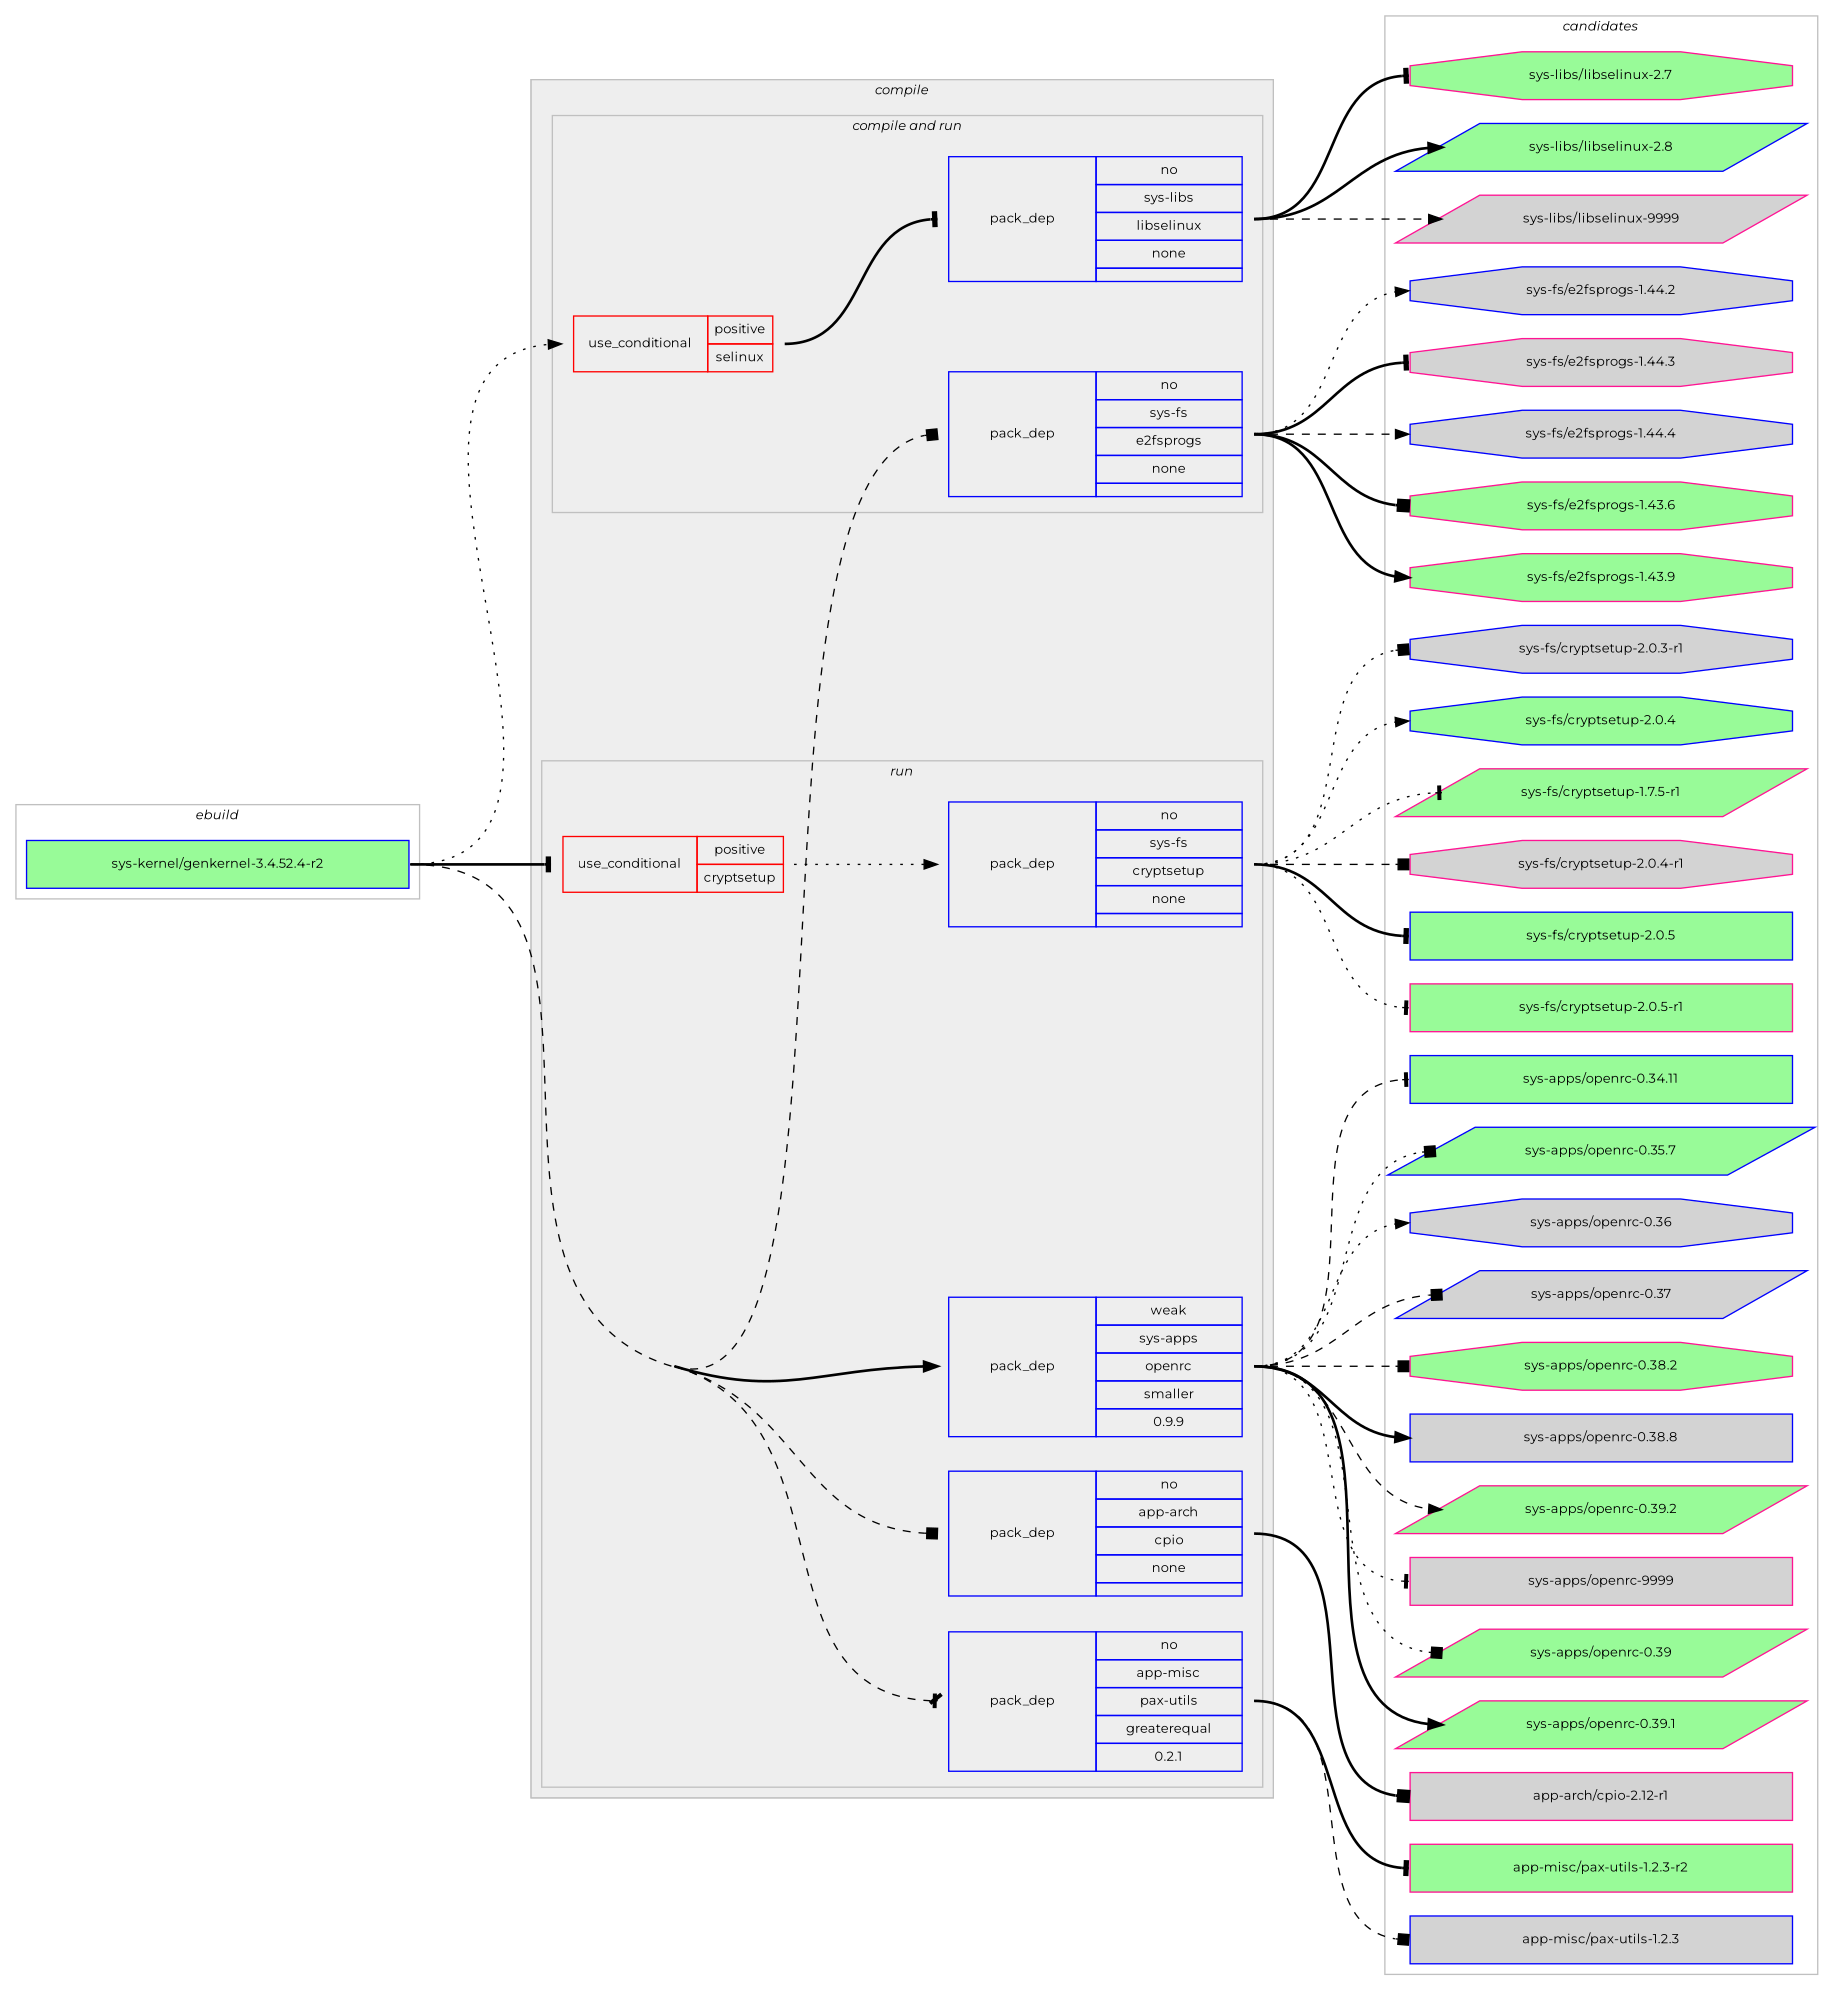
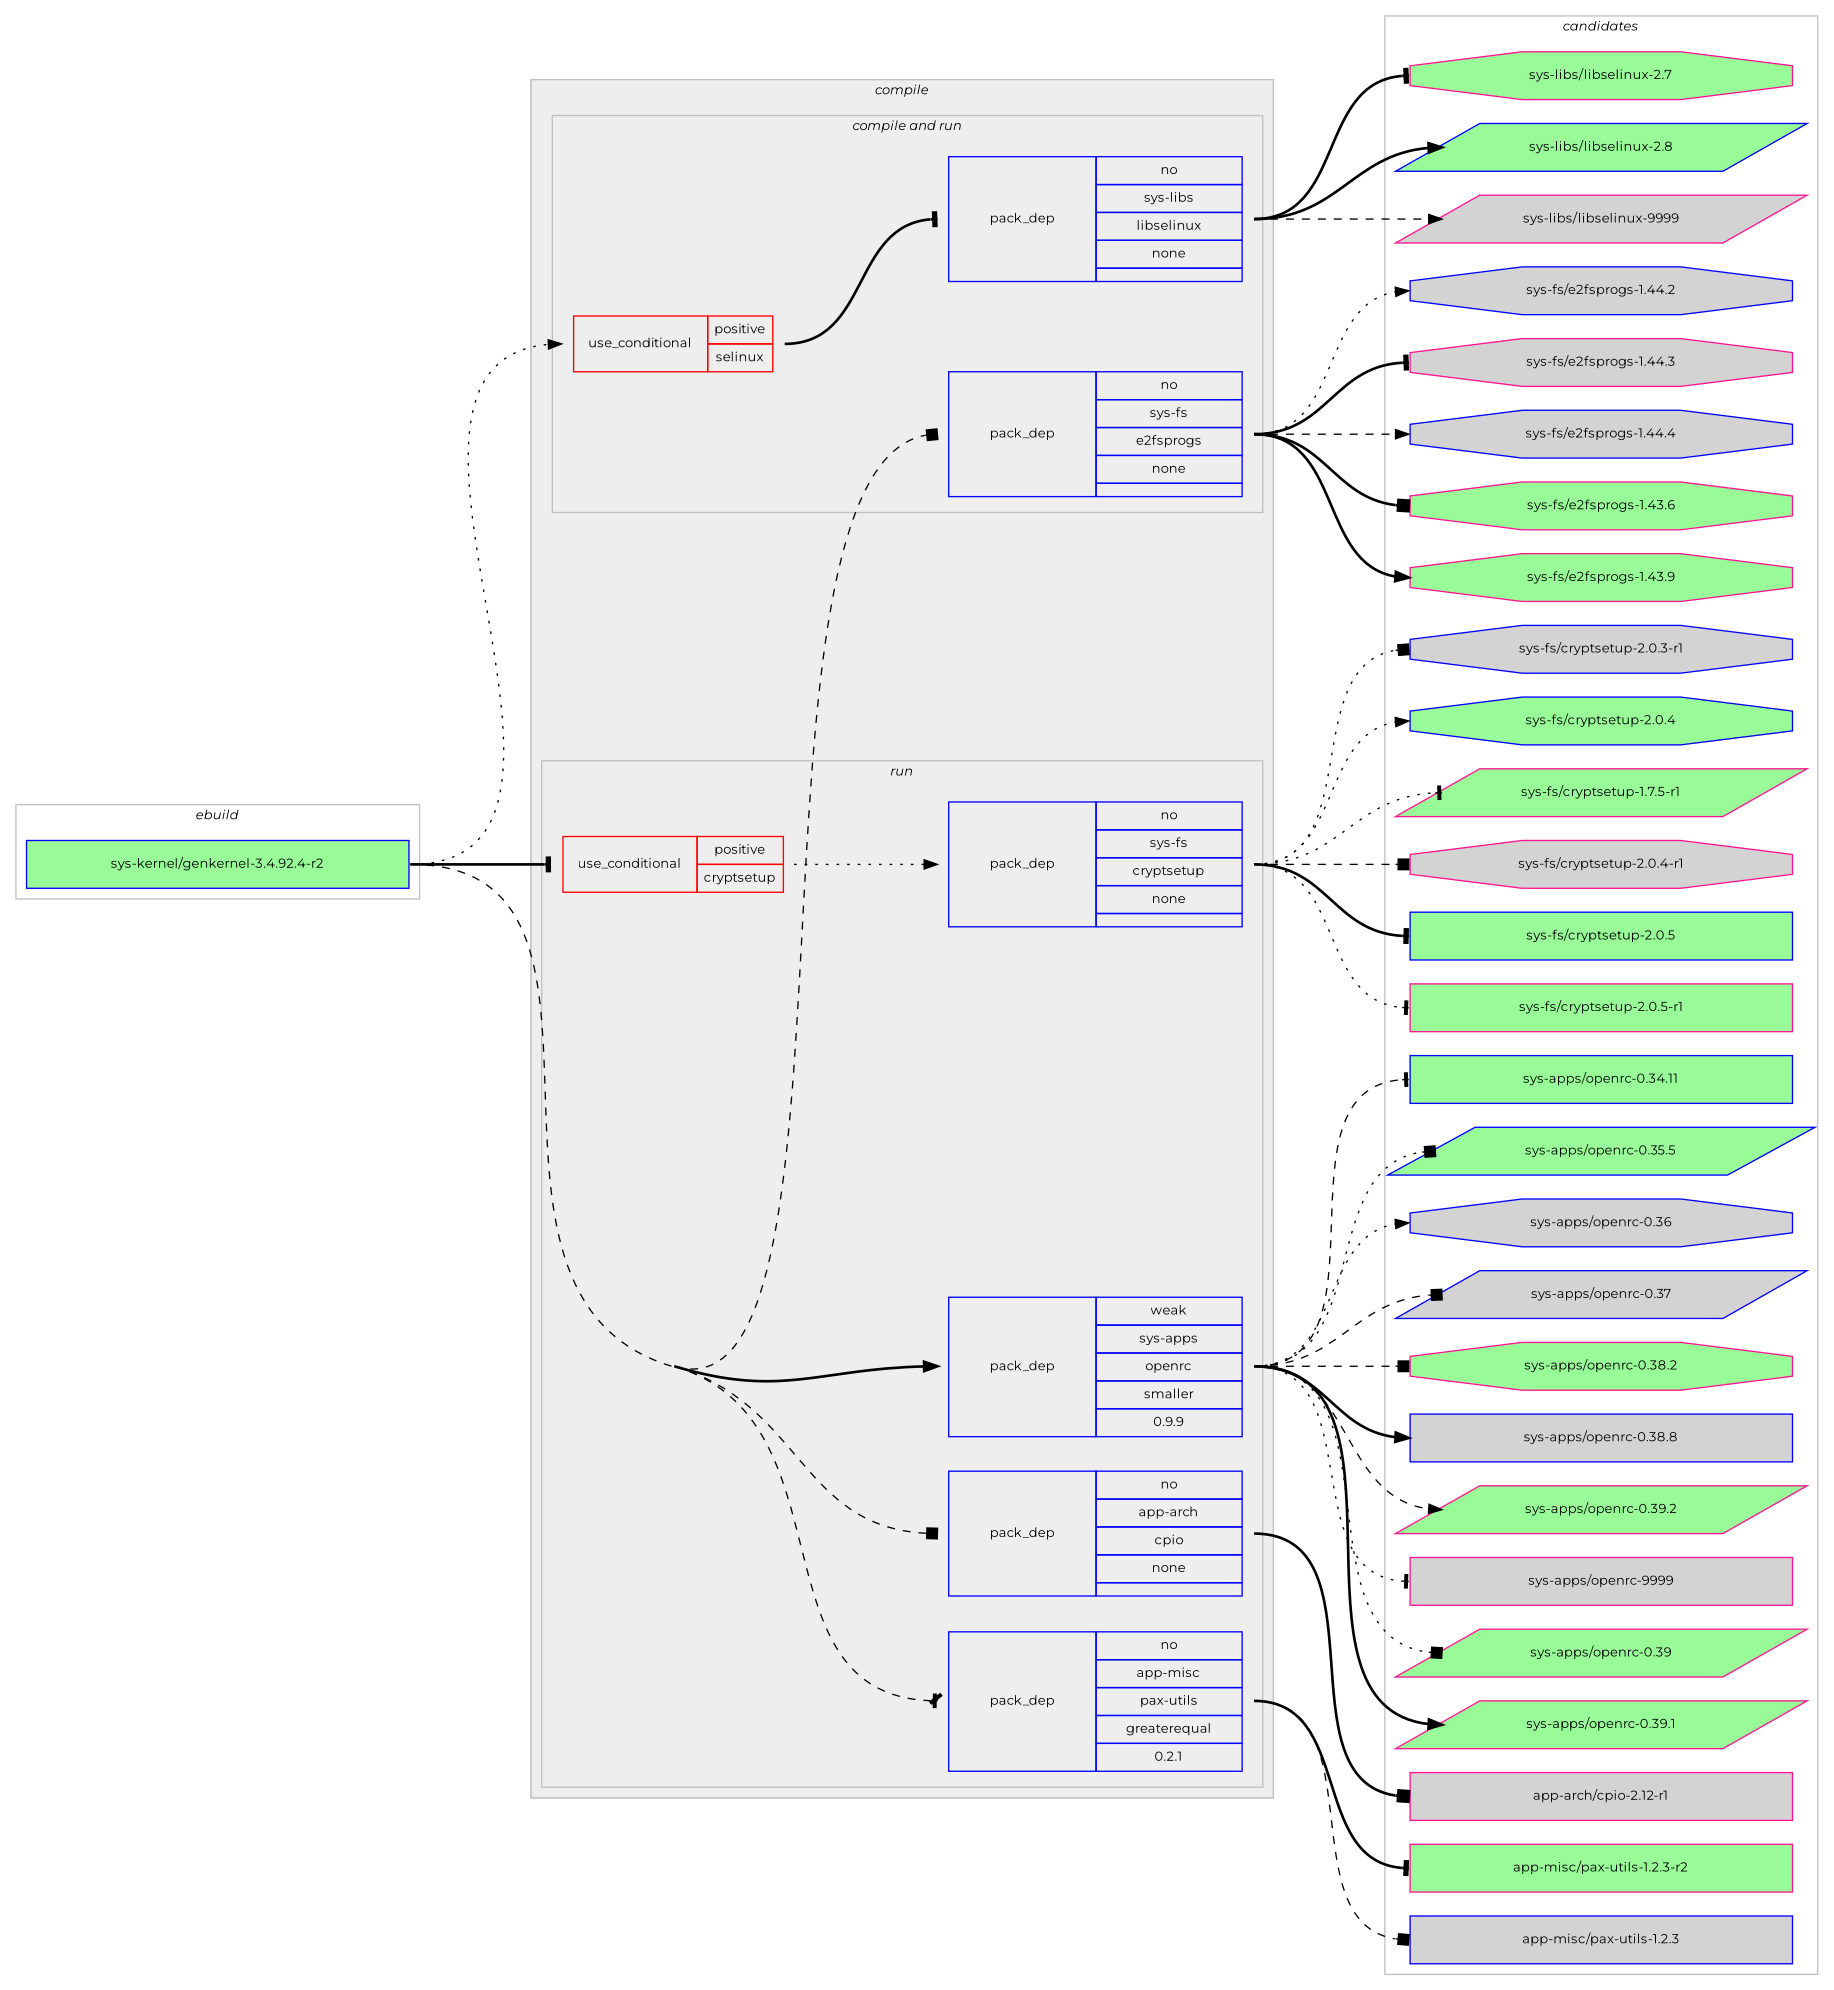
(218, 864) -> (218, 864)
(1601, 1151) -> (1601, 1151)
